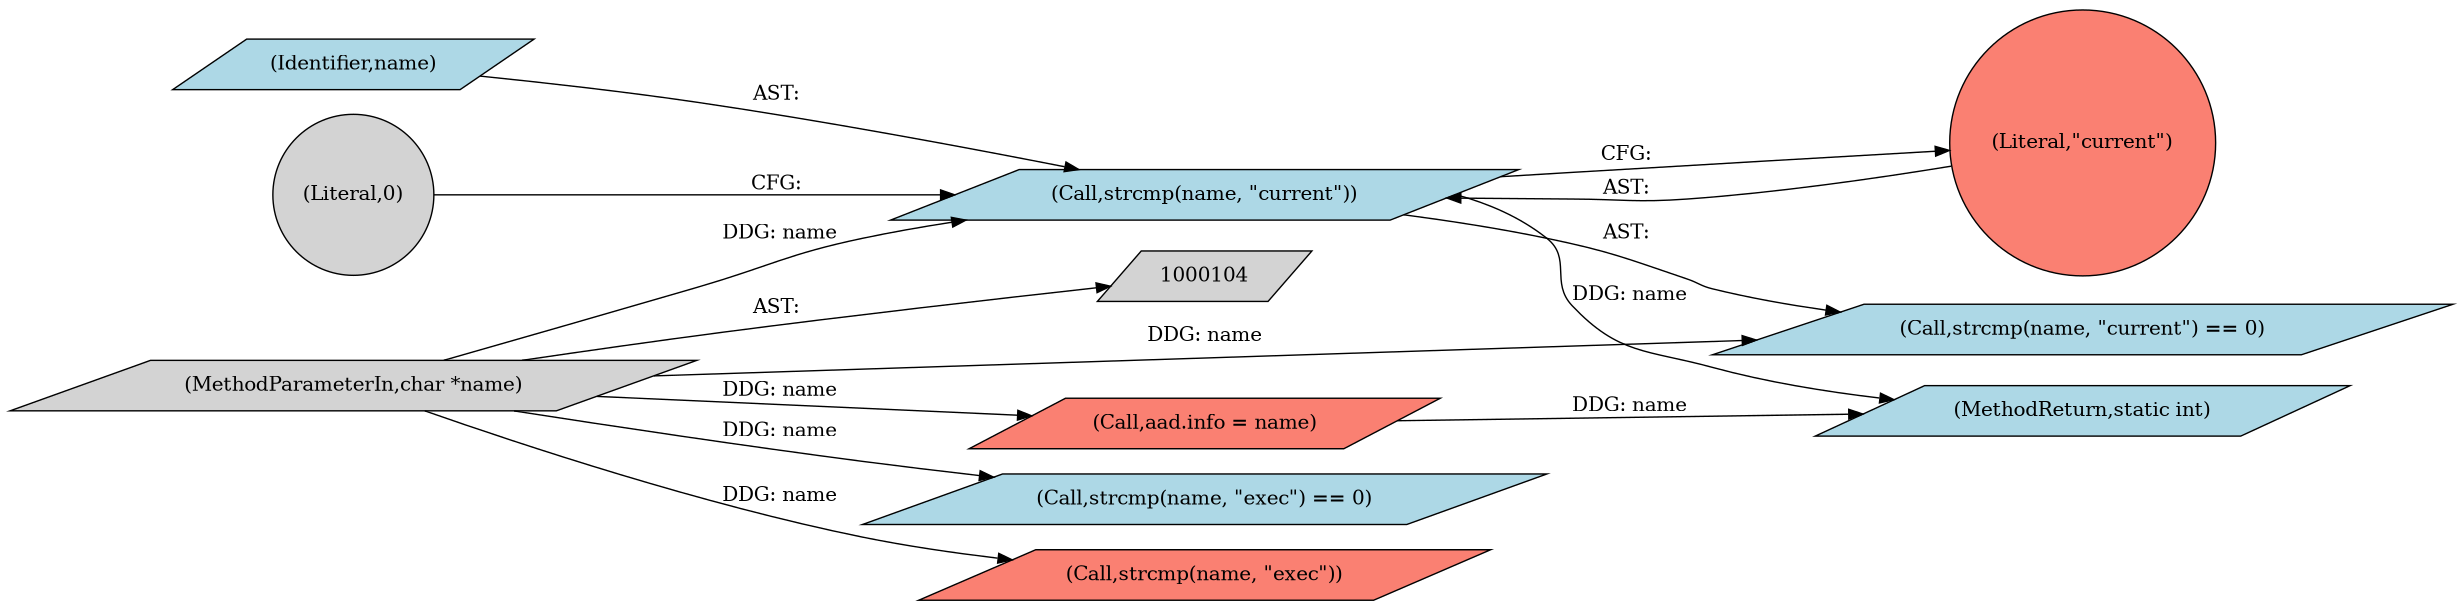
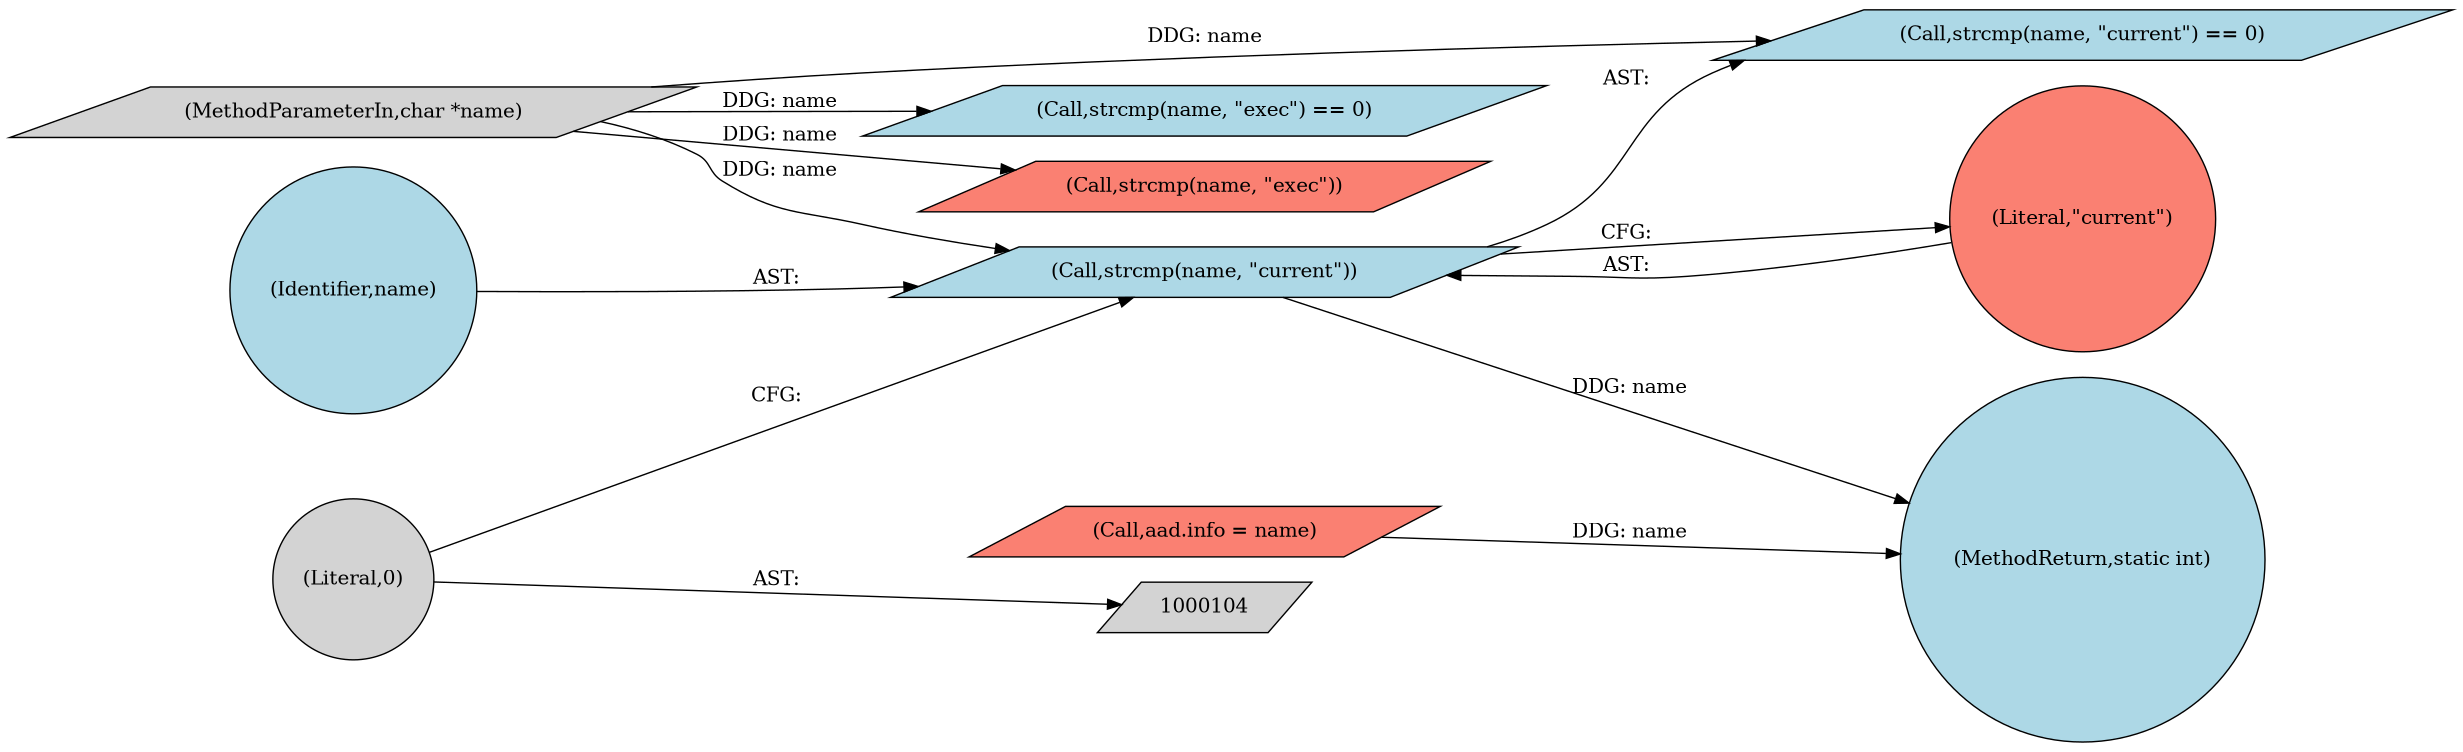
(353, 64) -> (353, 290)
(809, 321) -> (771, 593)
(807, 406) -> none
(2083, 411) -> (2083, 560)
